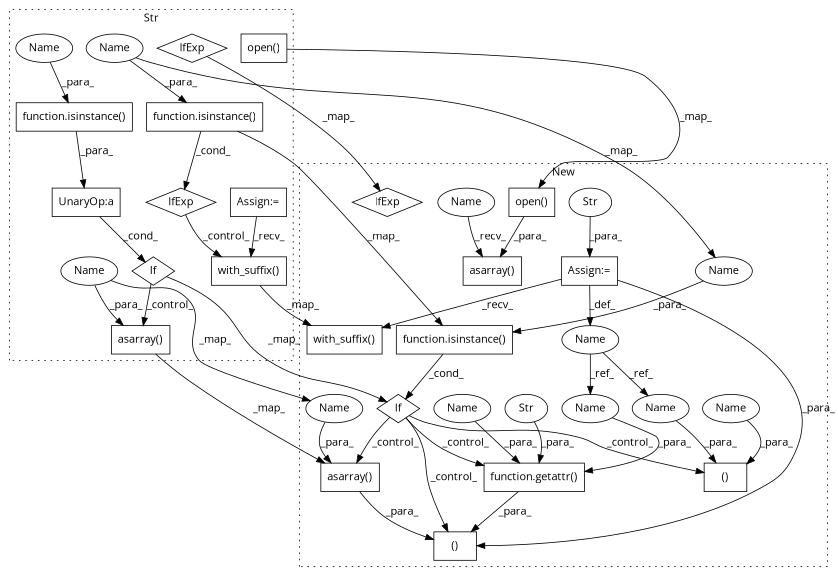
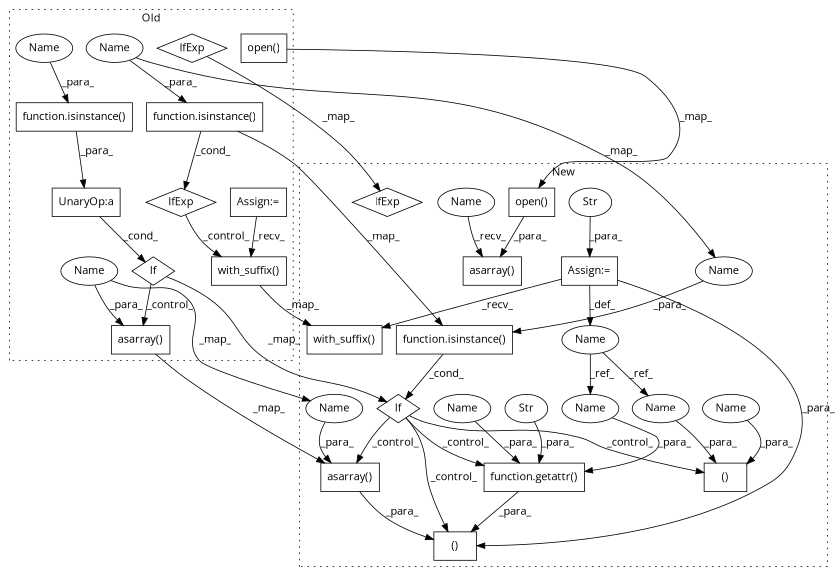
(151, 19) -> (151, 19)
